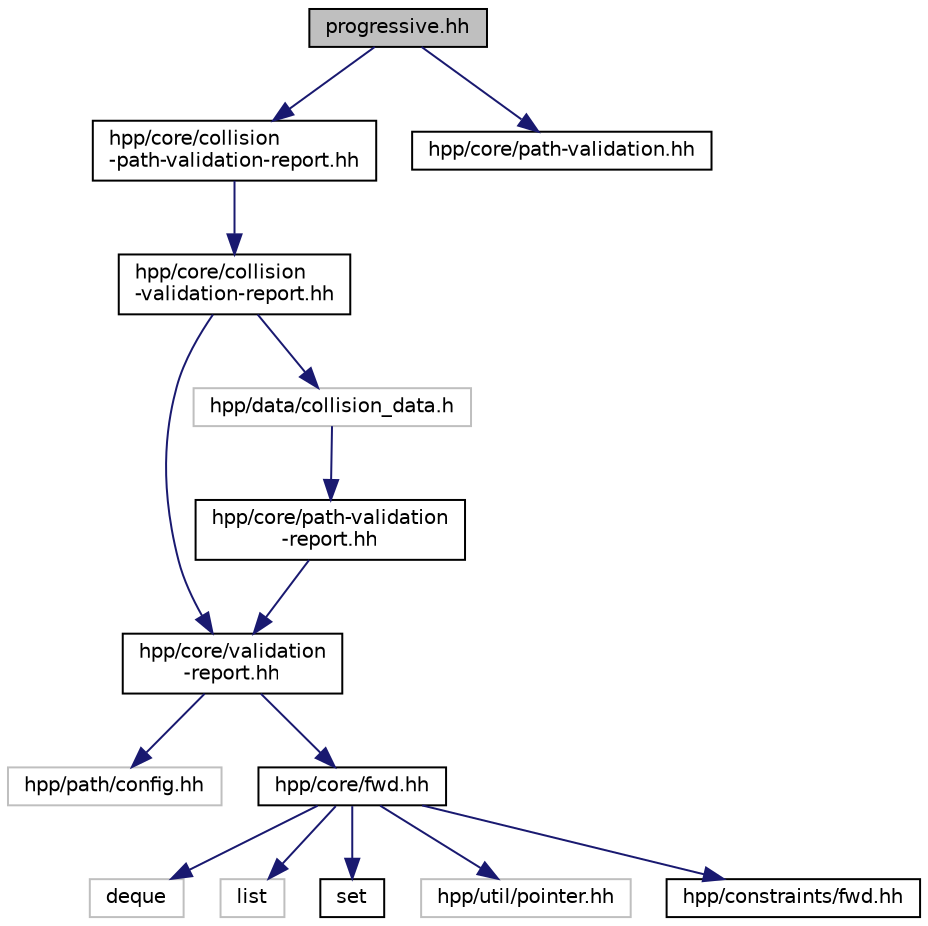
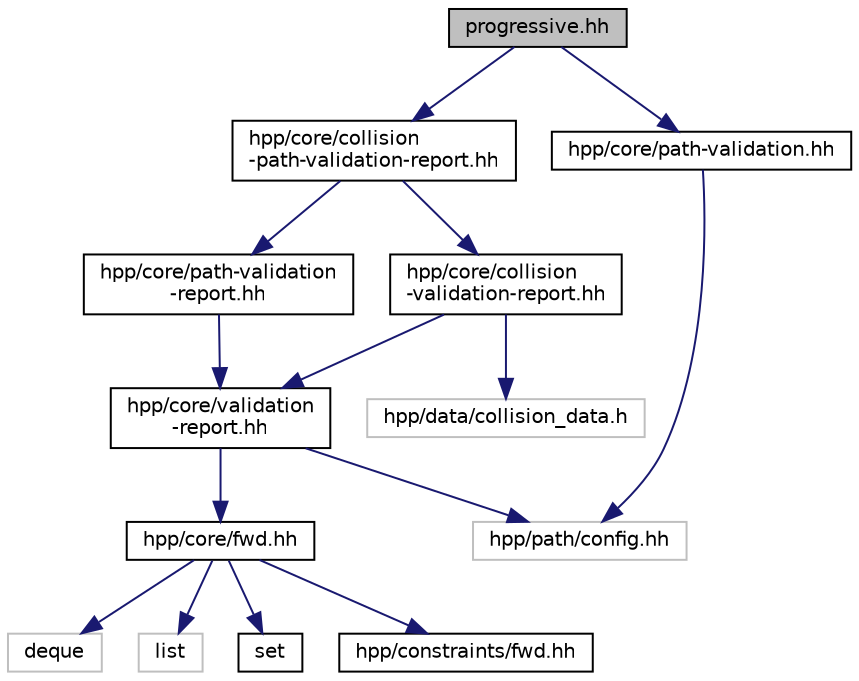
none -> (694, 349)
(332, 453) -> (304, 211)
(526, 898) -> none
